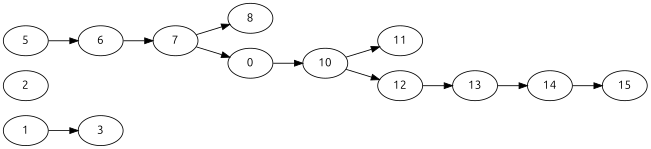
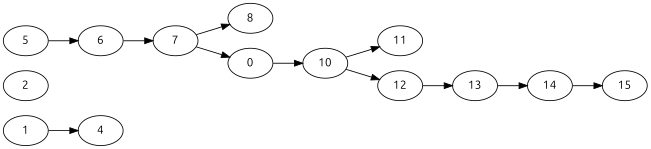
(101, 131) -> (101, 131)
